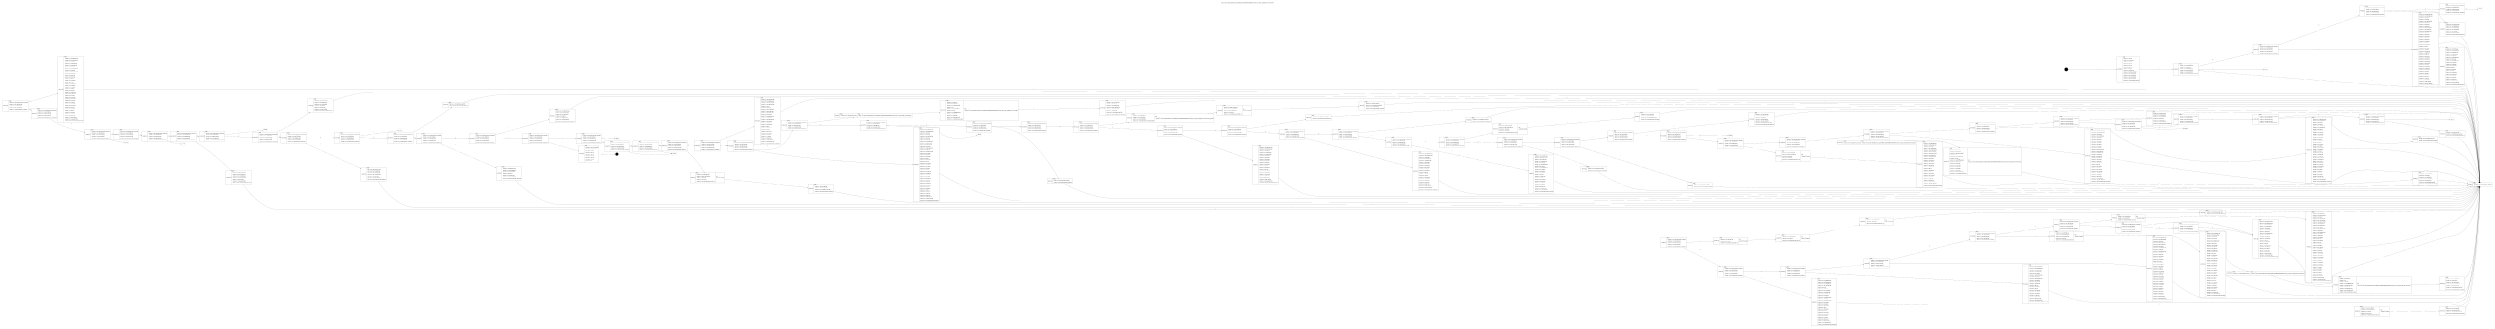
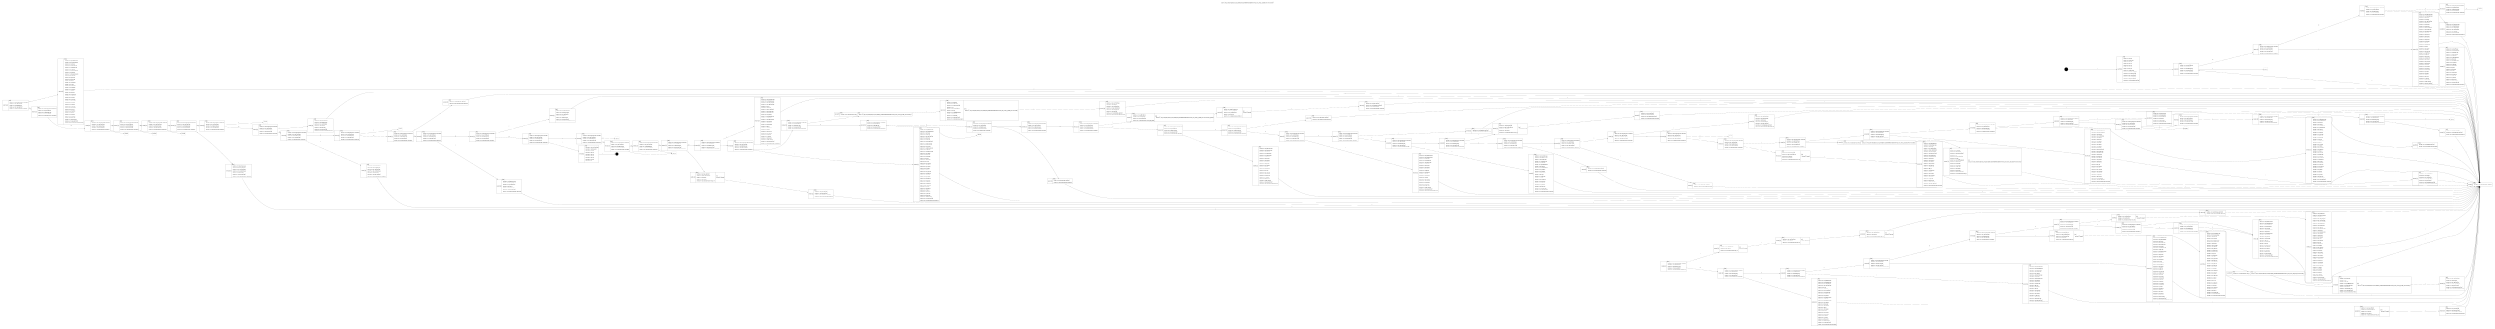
none -> (155, 134)
